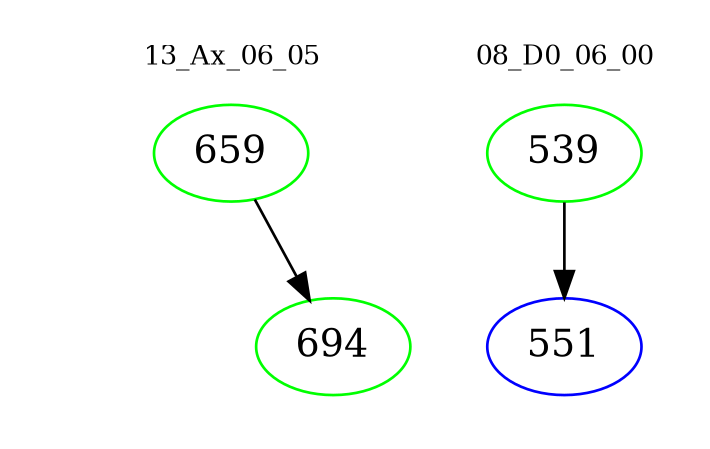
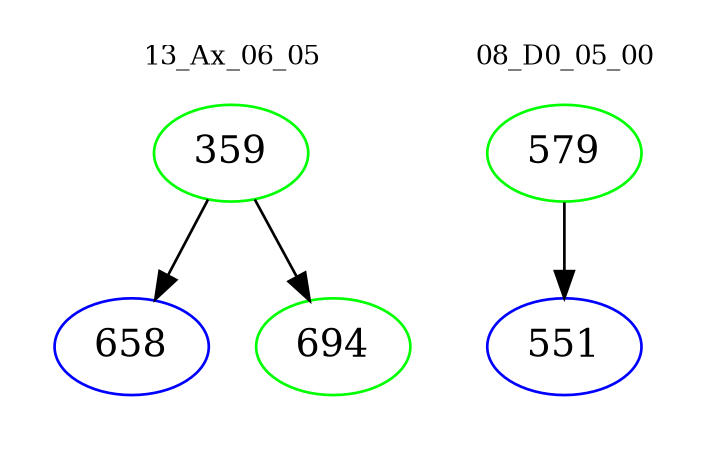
(566, 58) -> (566, 58)
(231, 153) -> (231, 153)
(564, 153) -> (564, 153)
none -> (132, 347)
